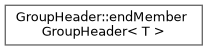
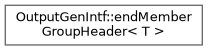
(104, 25) -> (104, 25)
